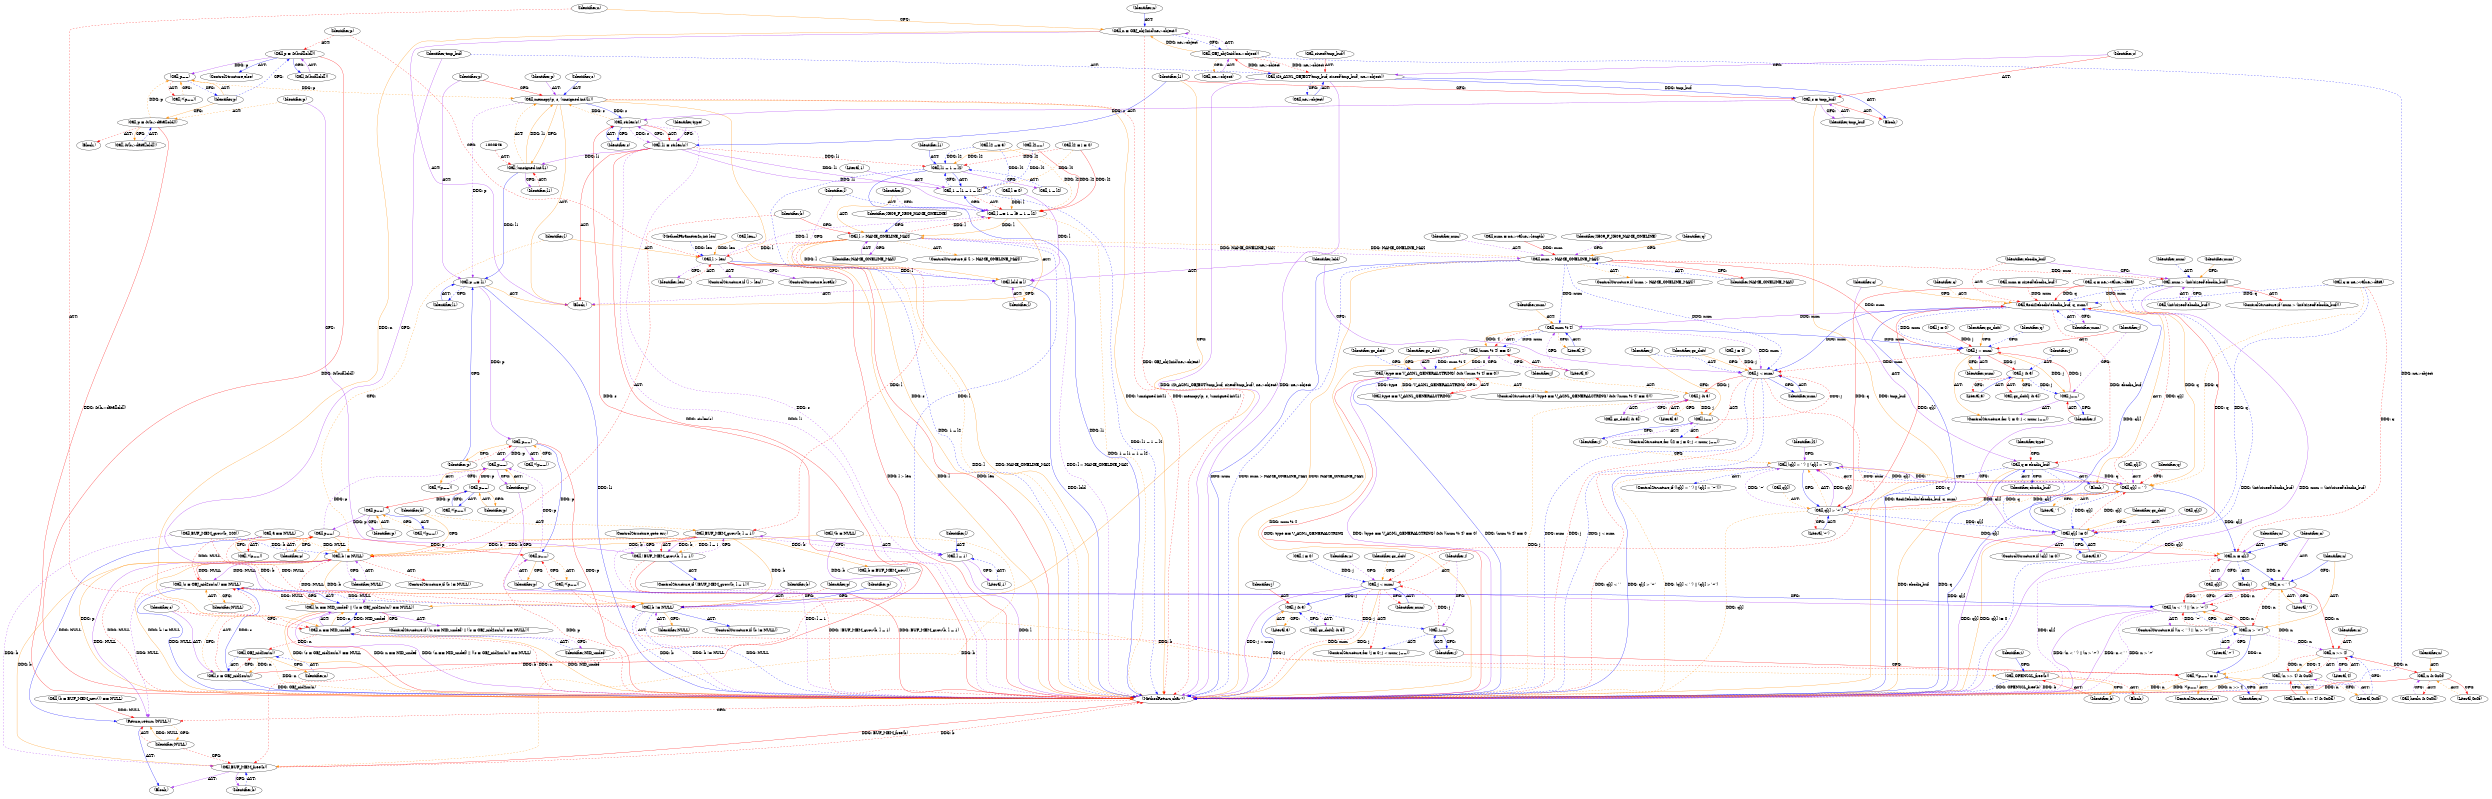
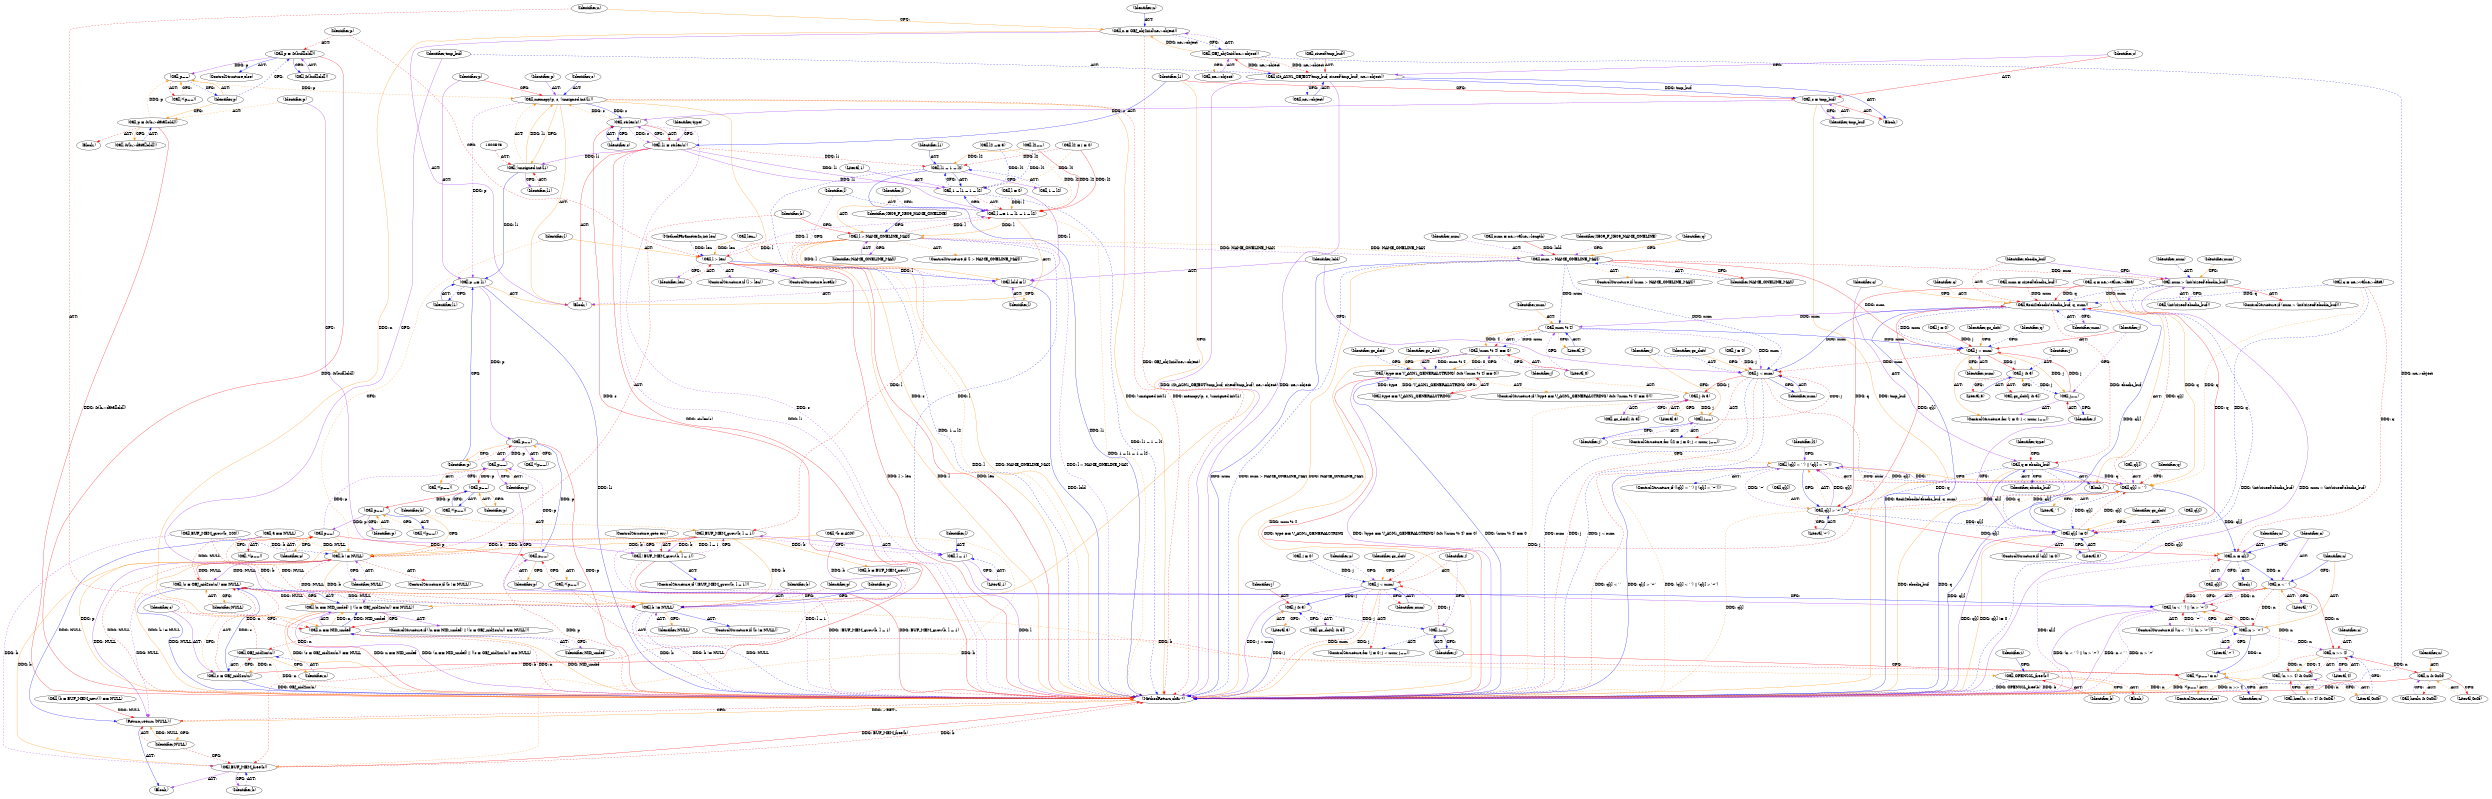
(957, 150) -> none
(1012, 214) -> (1012, 214)
(1553, 248) -> (1553, 248)
(1983, 498) -> (1983, 498)
(840, 534) -> (840, 534)
none -> (271, 614)
none -> (656, 714)
